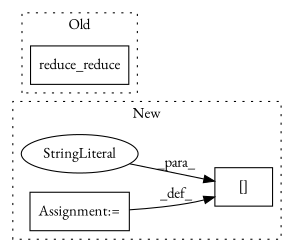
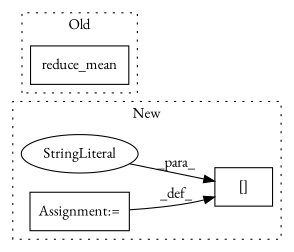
(80, 65) -> (80, 65)
